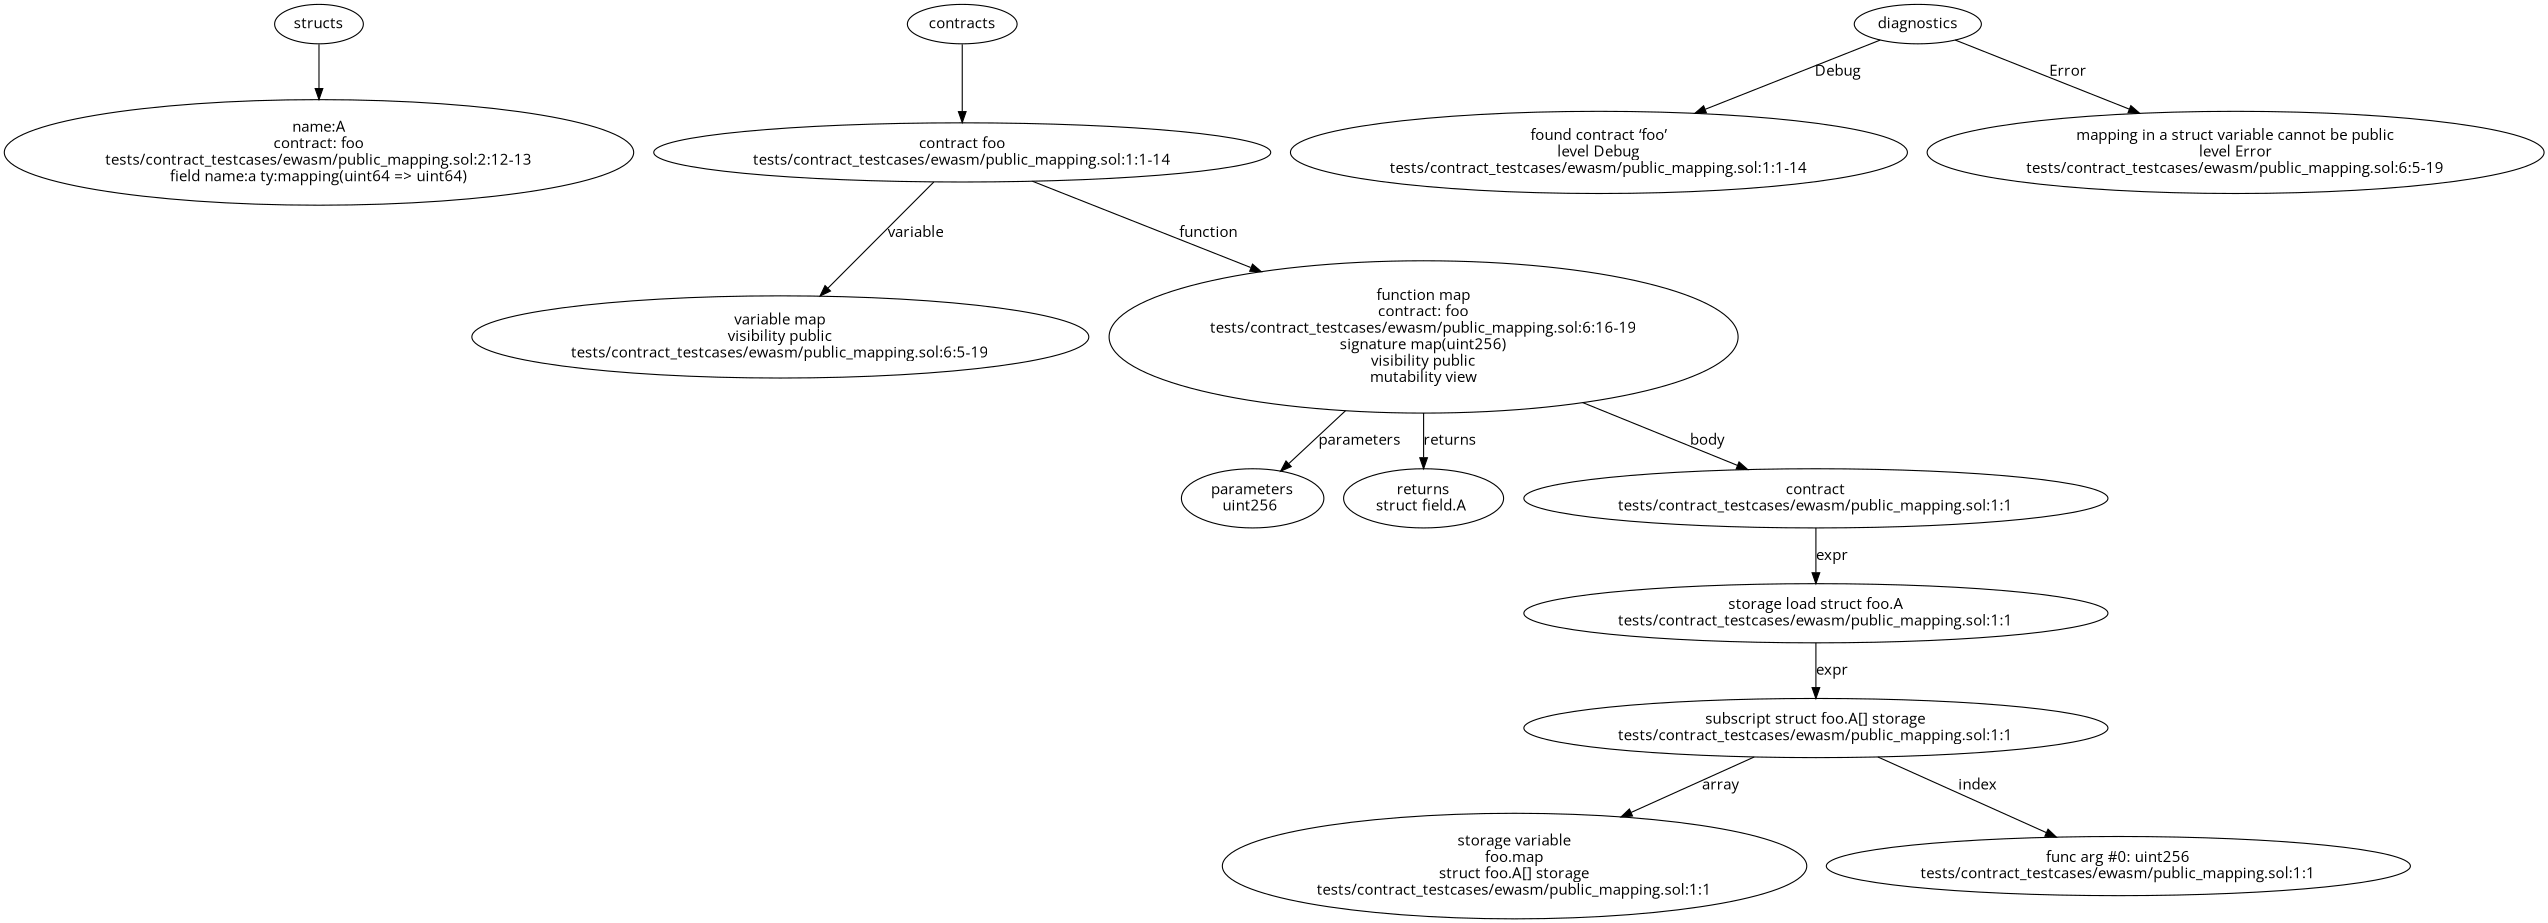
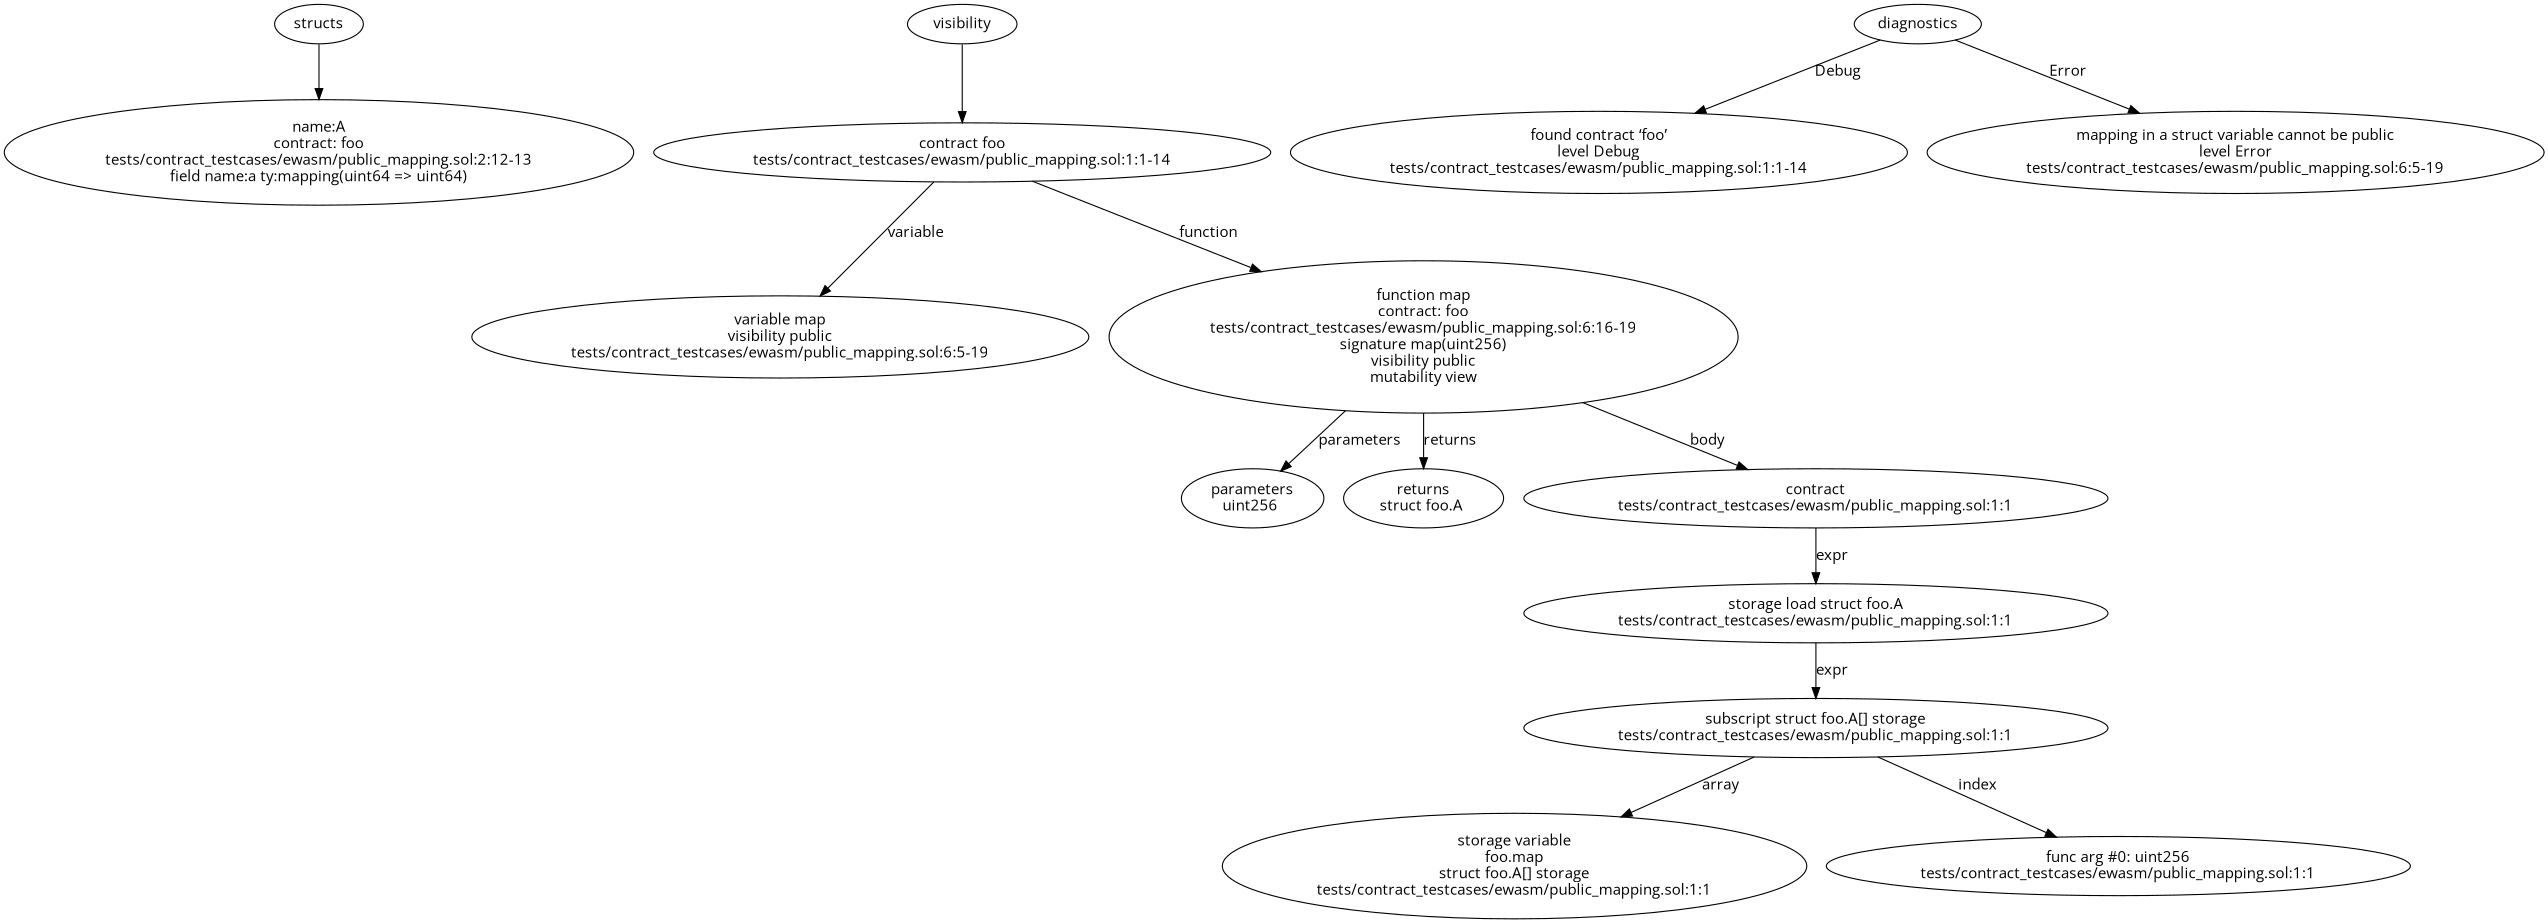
(962, 24) -> (962, 24)
(1424, 498) -> (1424, 498)
